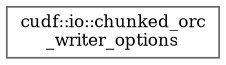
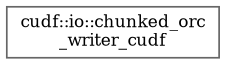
(113, 32) -> (113, 32)
